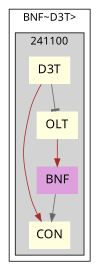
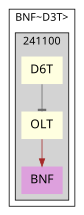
(50, 70) -> (42, 70)
(50, 235) -> none
